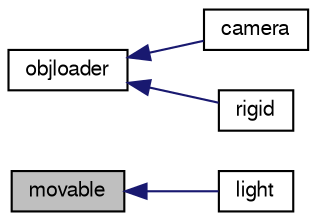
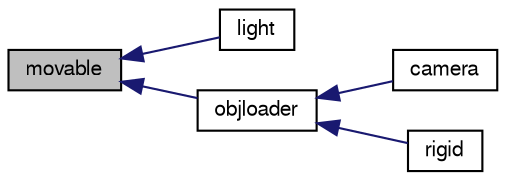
none -> (170, 92)
